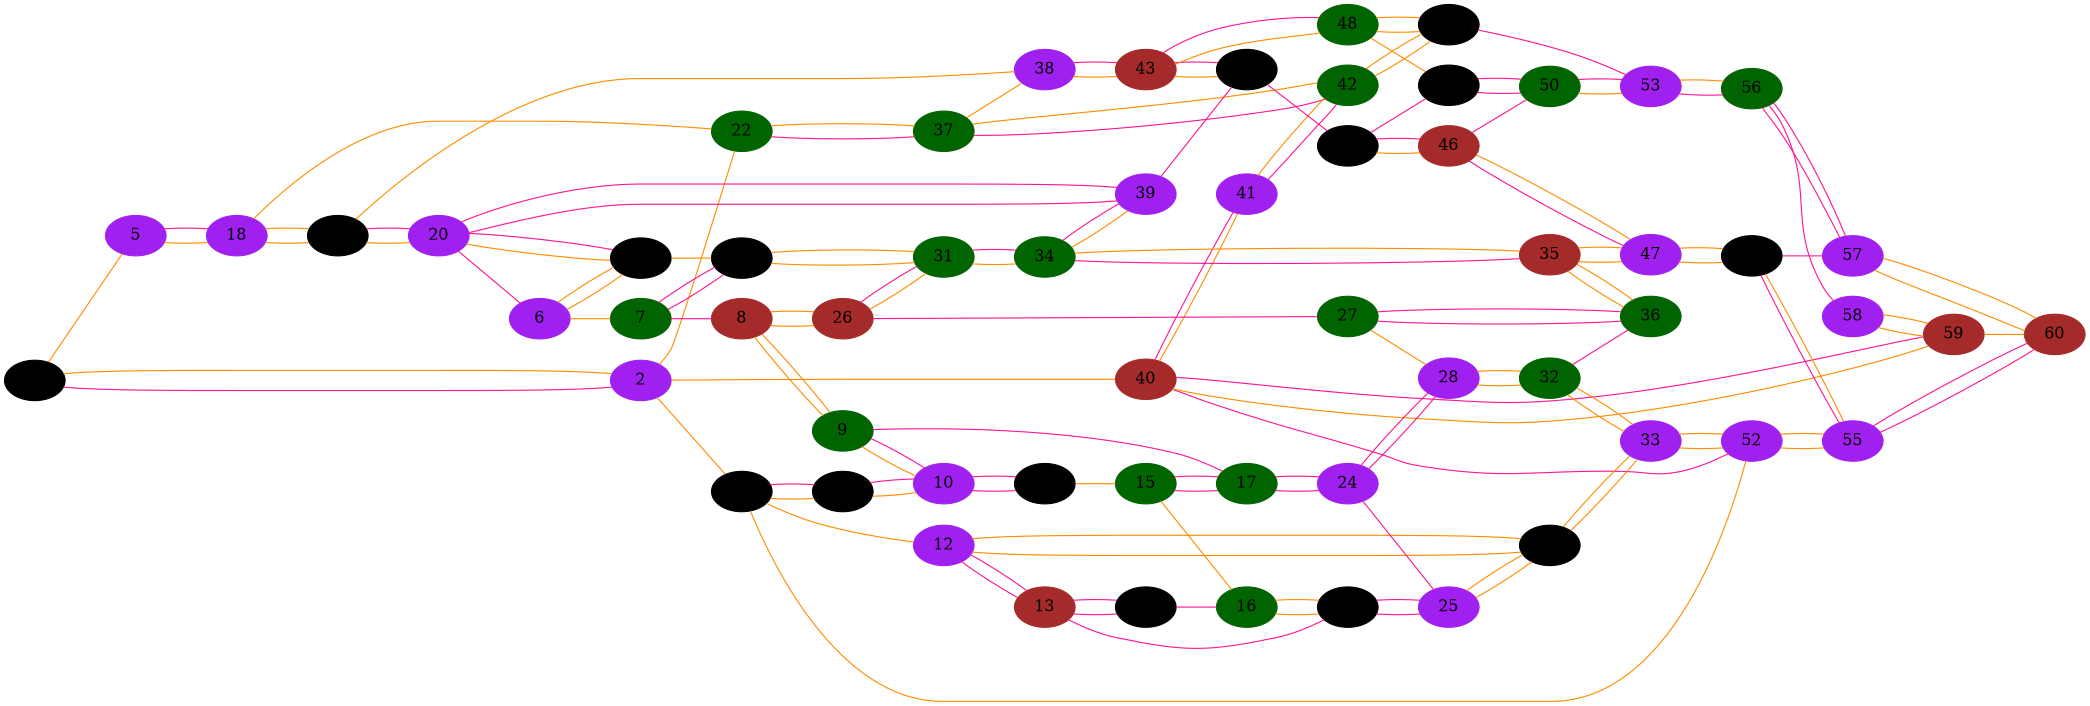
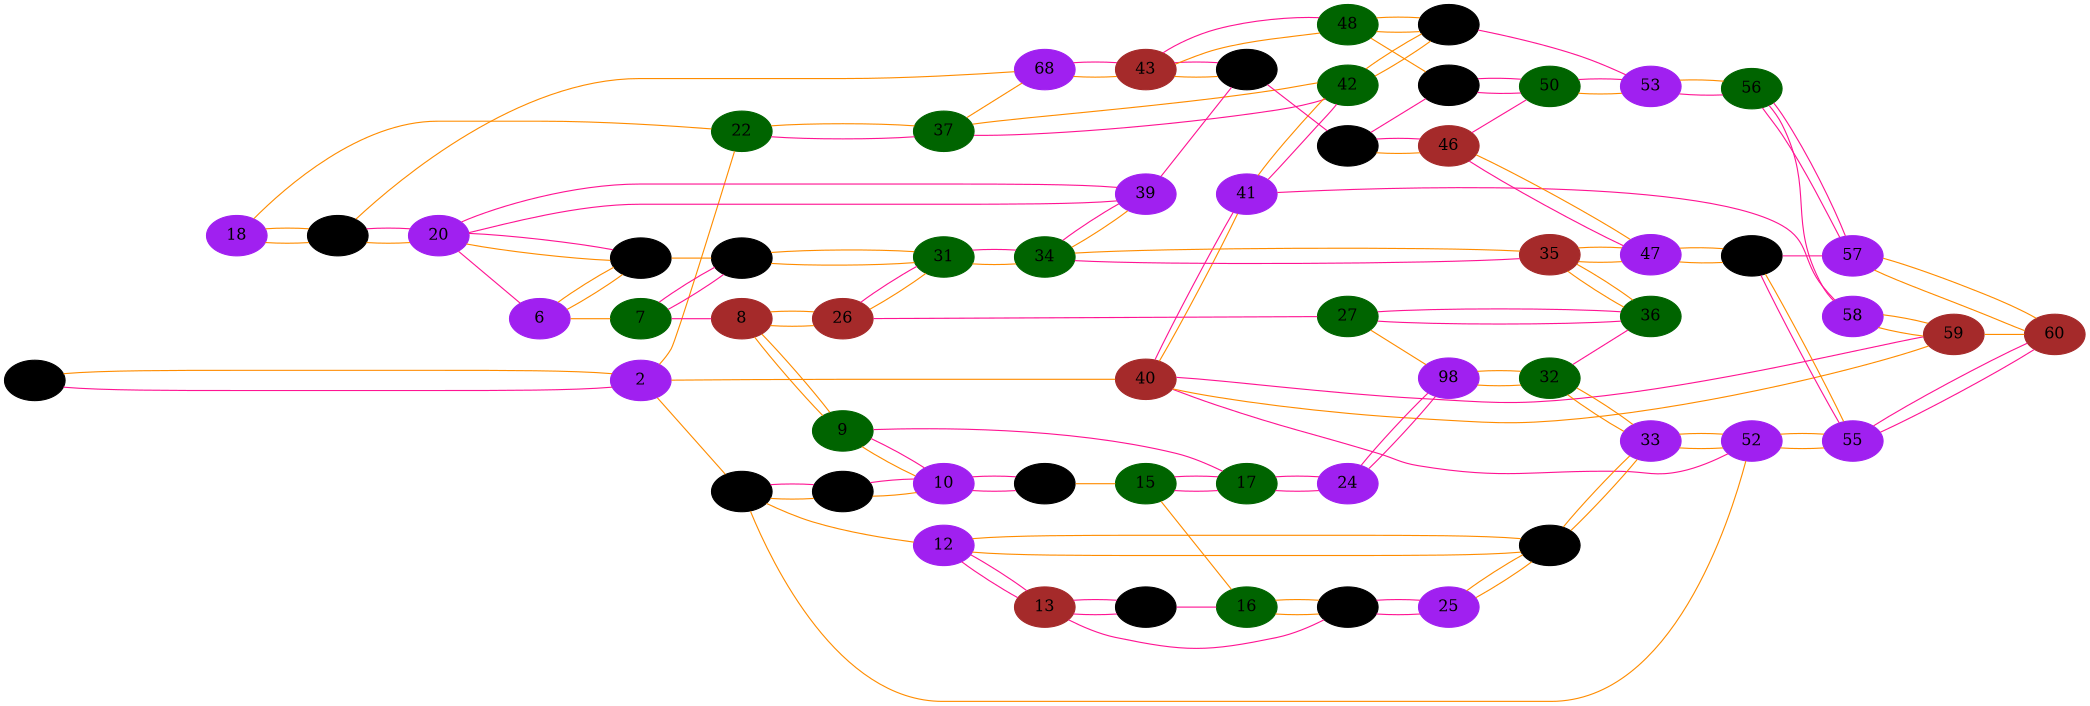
(1045, 70) -> (1045, 70)
none -> (1578, 190)
(136, 236) -> none
(1449, 378) -> (1449, 378)
(1398, 545) -> none
